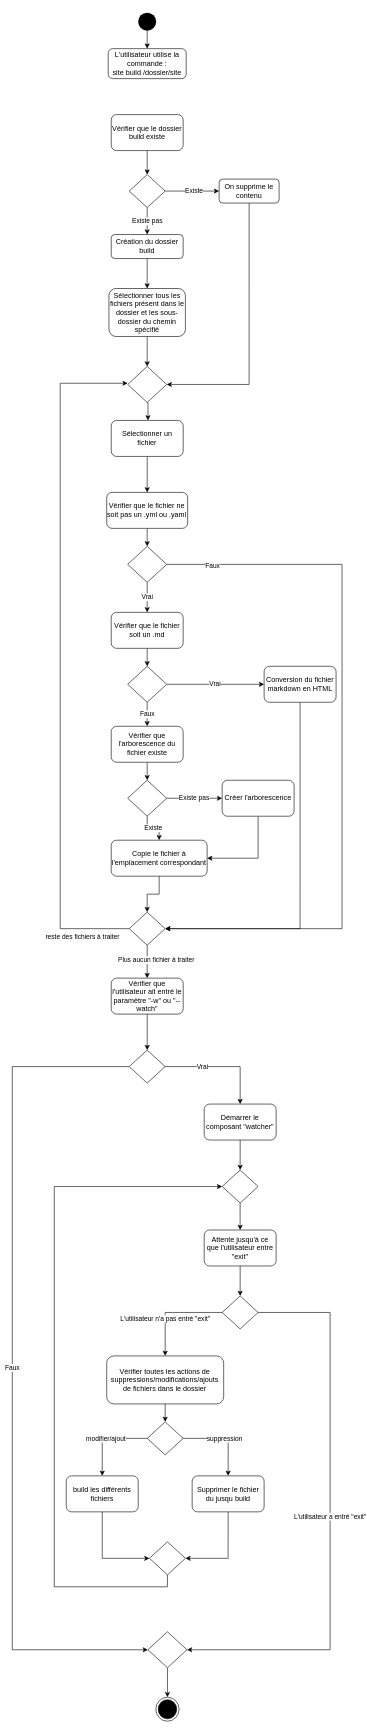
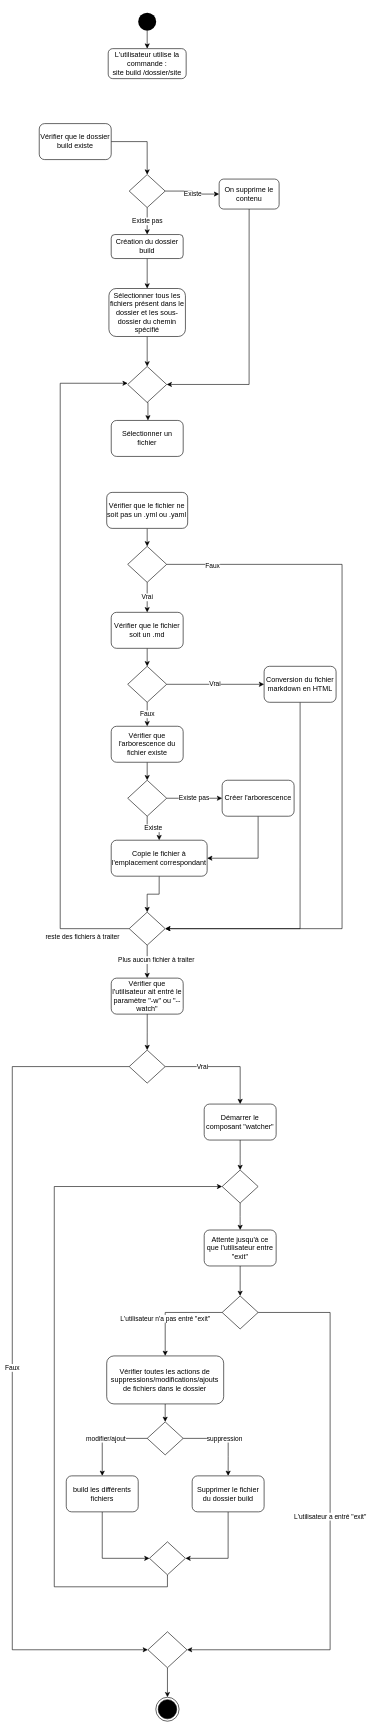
(147, 132) -> (75, 141)
(249, 191) -> (249, 194)
(147, 486) -> none
(228, 1494) -> (228, 1494)
